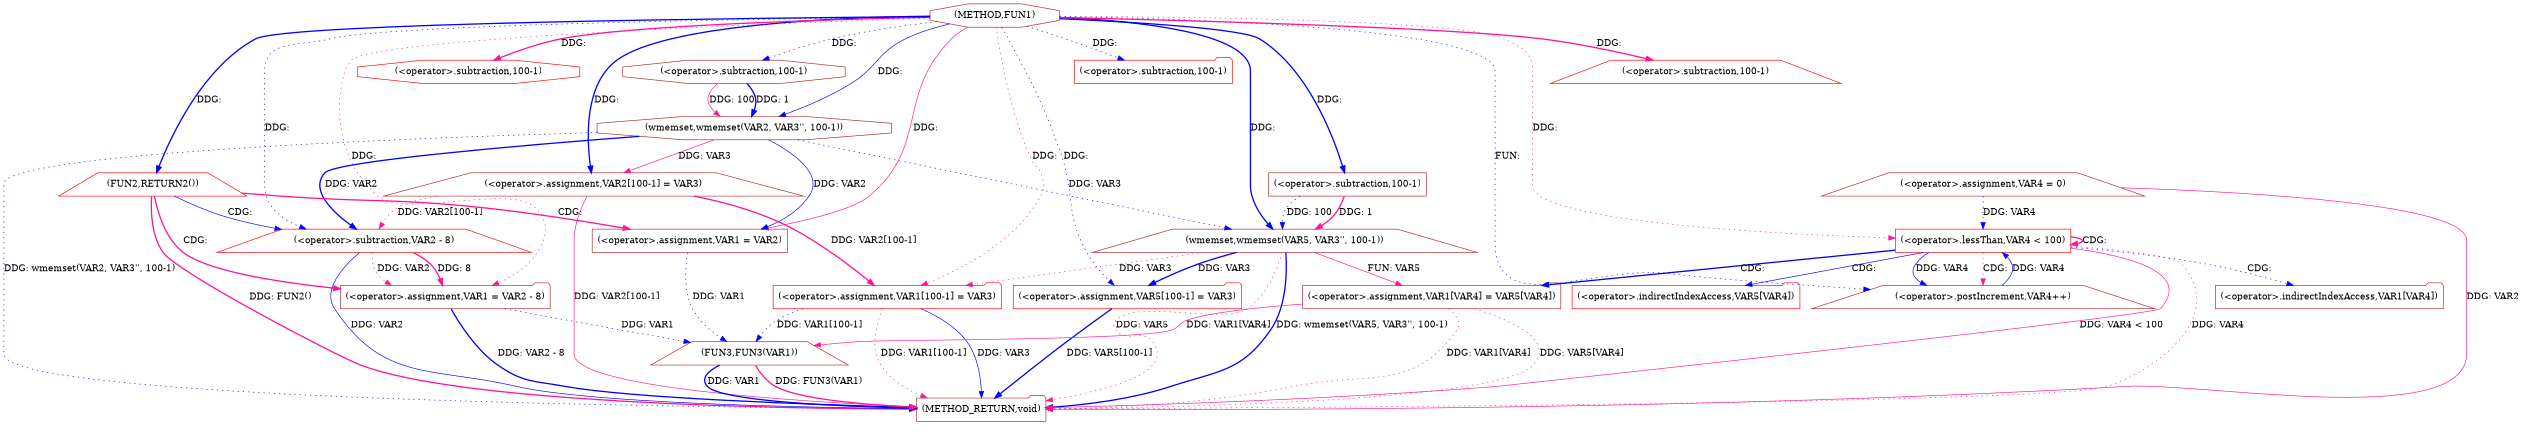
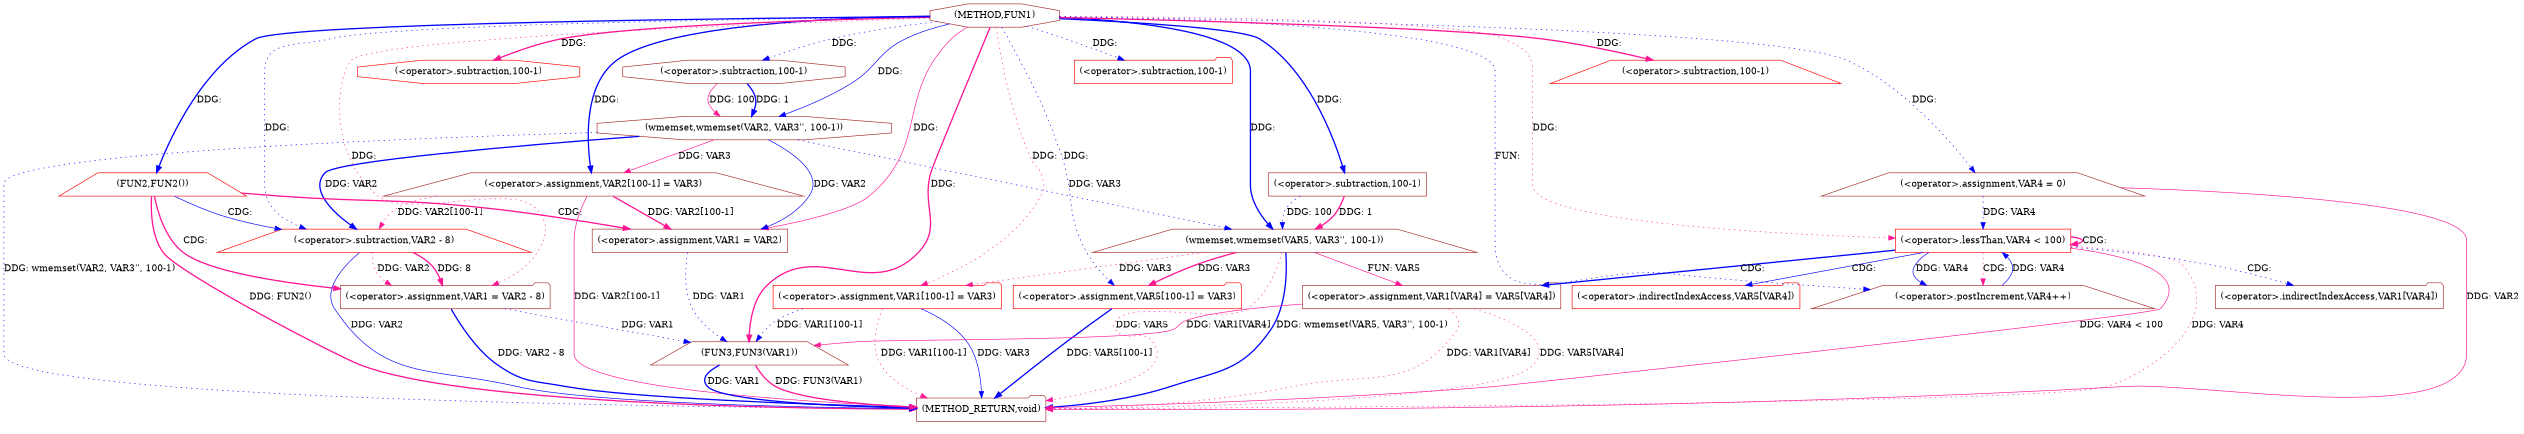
none -> (1537, 30)
(153, 184) -> (153, 184)
(792, 228) -> (639, 211)
none -> (926, 243)
(1195, 265) -> (1195, 265)
